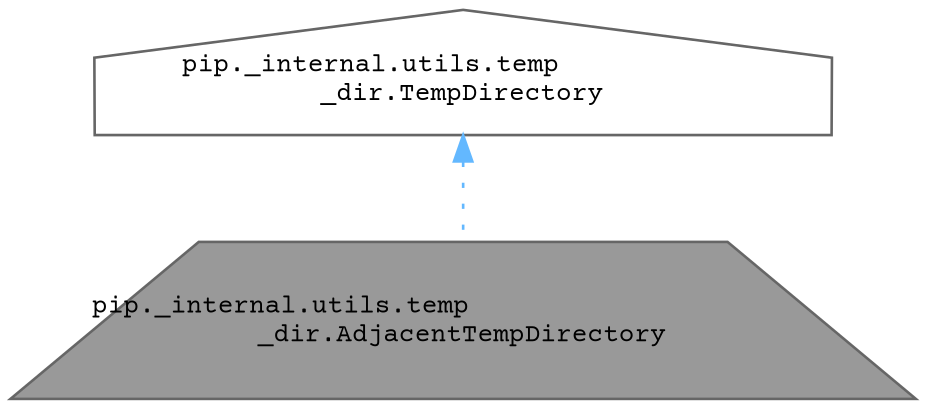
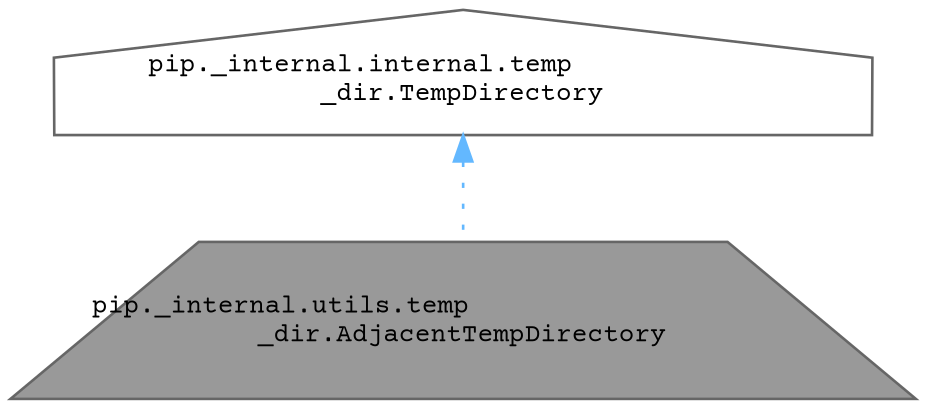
(463, 79) -> (463, 79)
